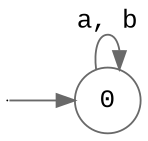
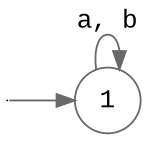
(108, 100) -> (108, 100)
